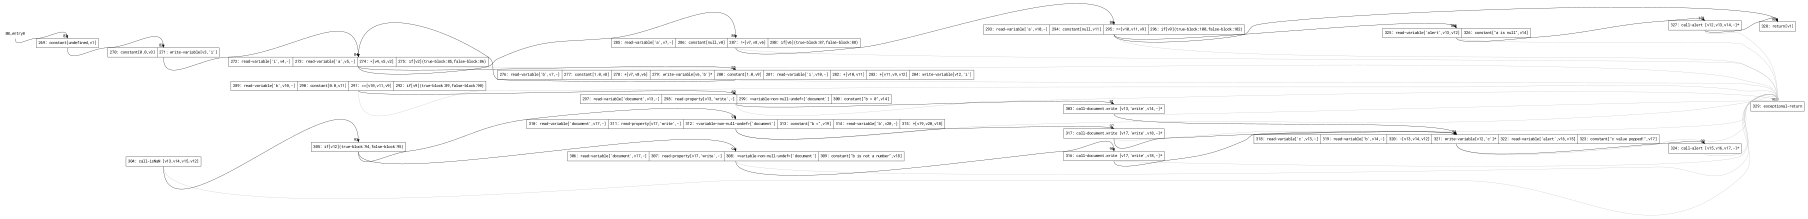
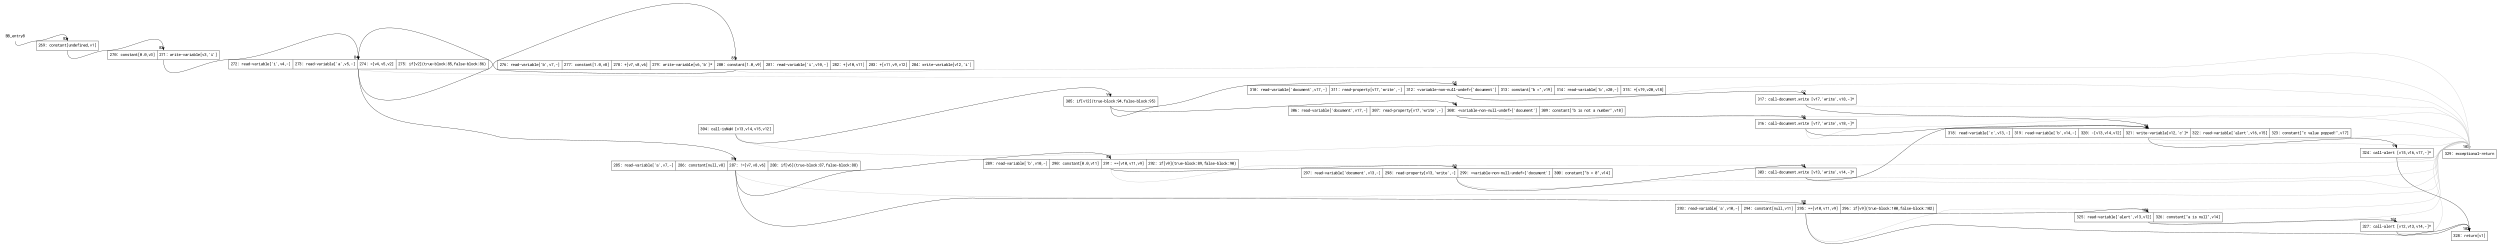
none -> (913, 166)
none -> (2432, 194)
